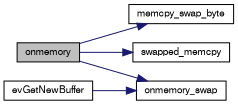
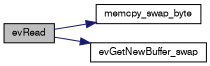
(48, 52) -> (29, 33)
(181, 52) -> none
(48, 91) -> none
(181, 91) -> (149, 52)
